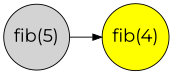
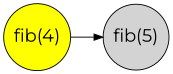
(81, 37) -> (82, 37)
